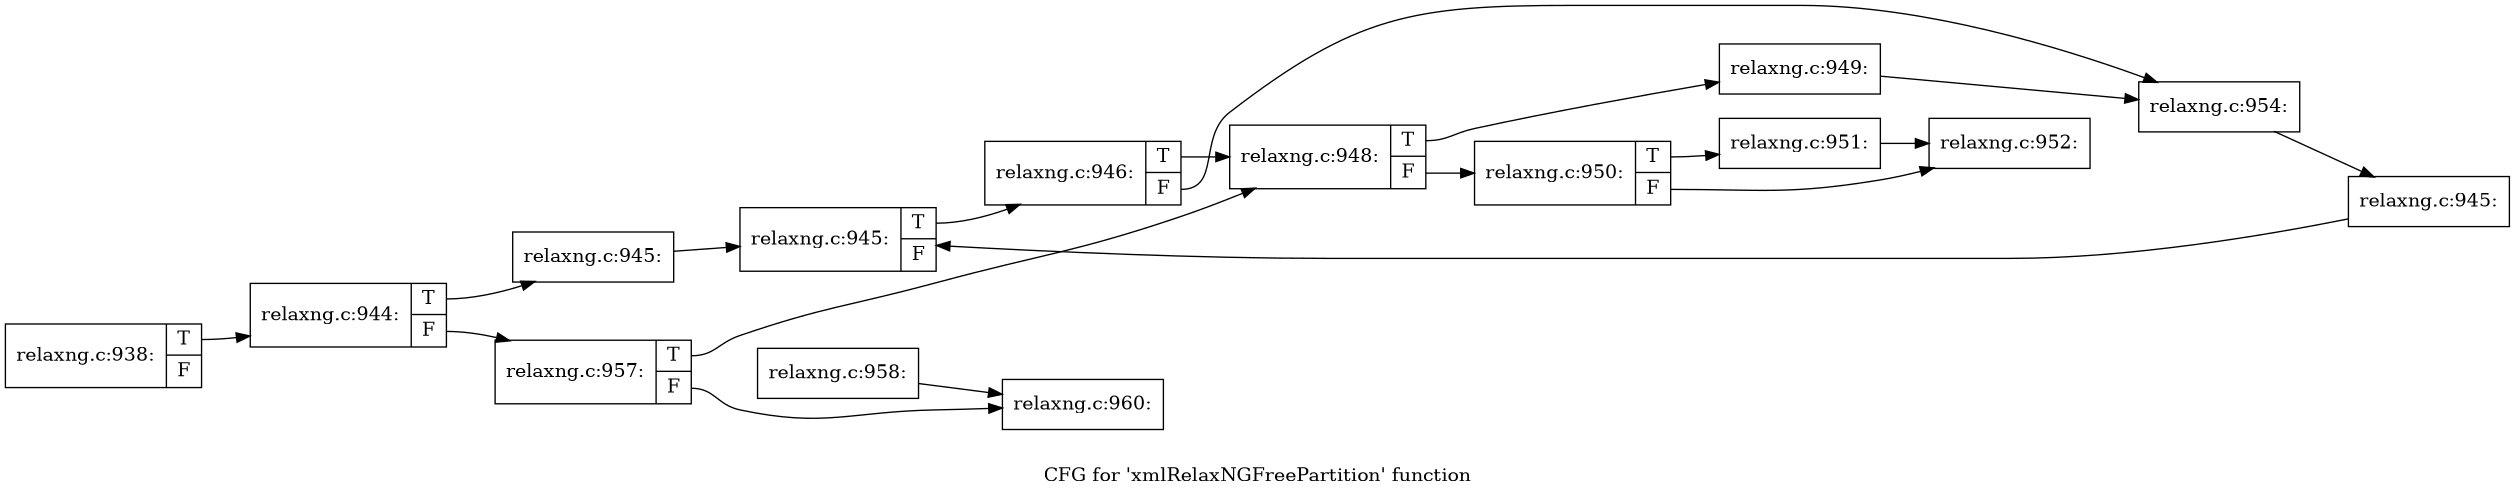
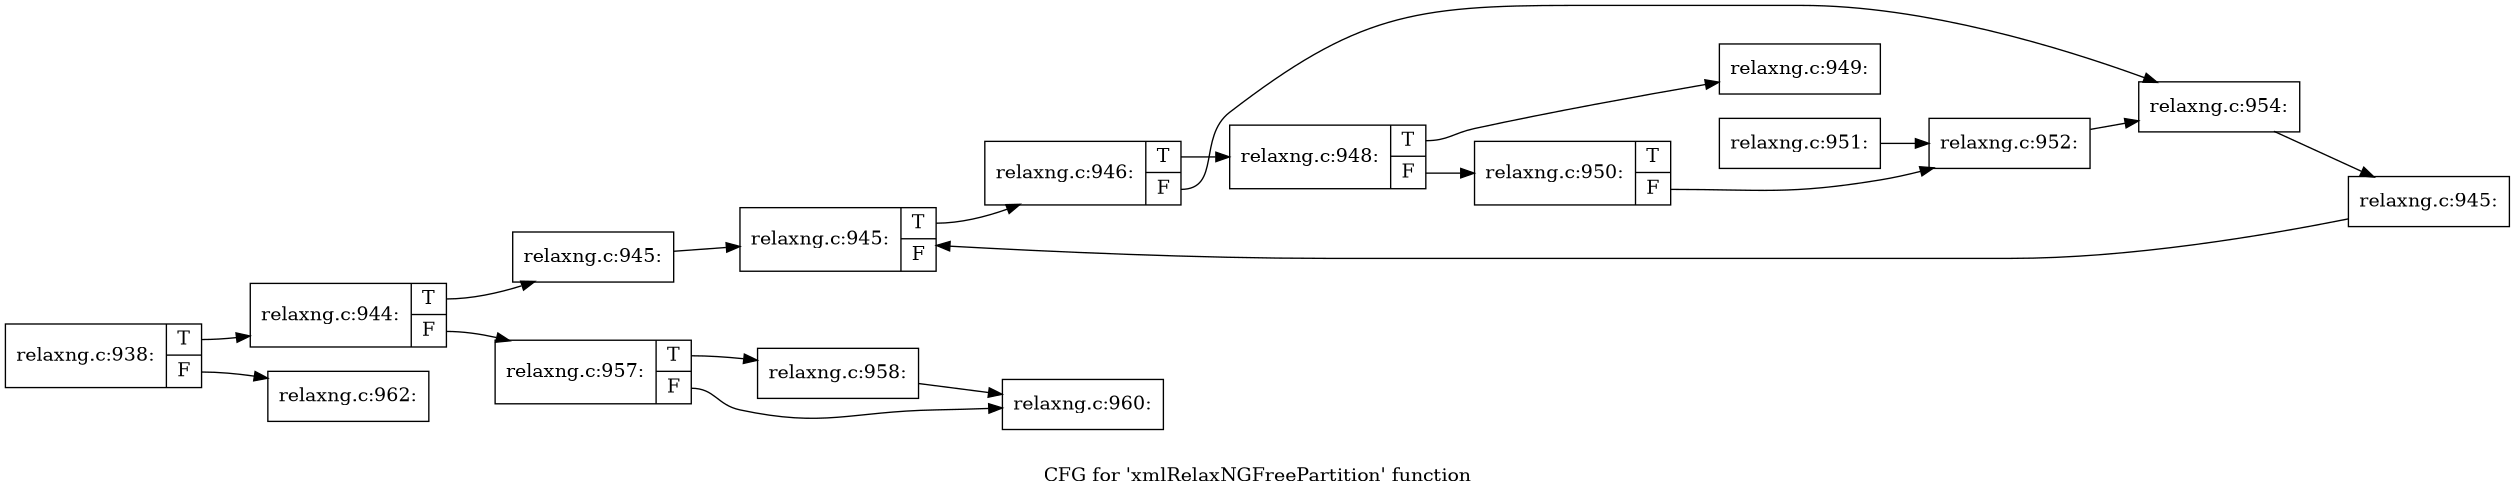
(2003, 87) -> (2108, 126)
(1688, 157) -> none
(966, 275) -> (717, 357)
none -> (348, 396)
